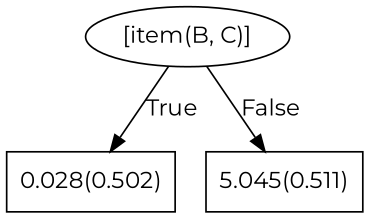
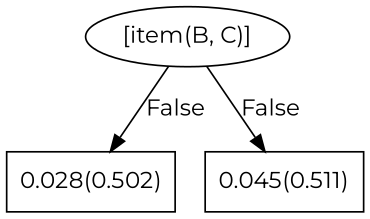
(172, 109) -> (176, 109)
(284, 182) -> (284, 182)
